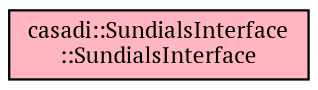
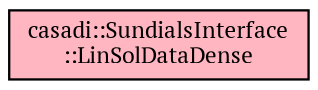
(159, 45) -> (159, 45)
